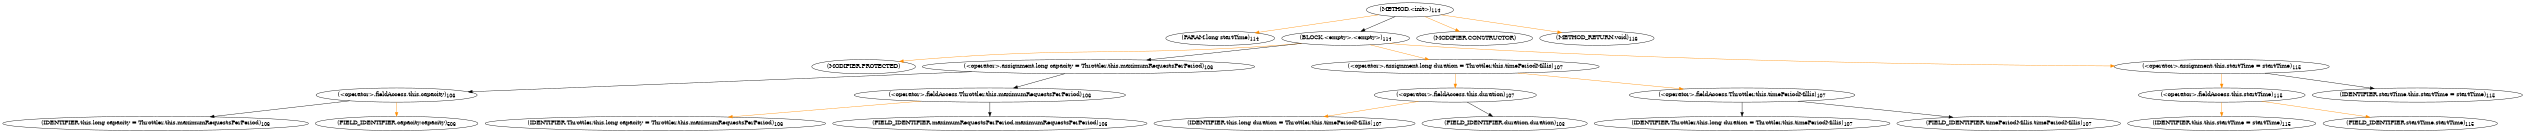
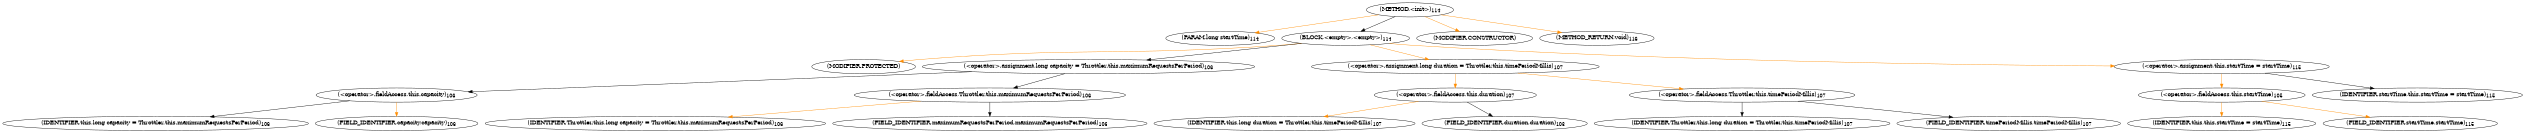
(2278, 94) -> (2278, 94)
(451, 123) -> (451, 123)
